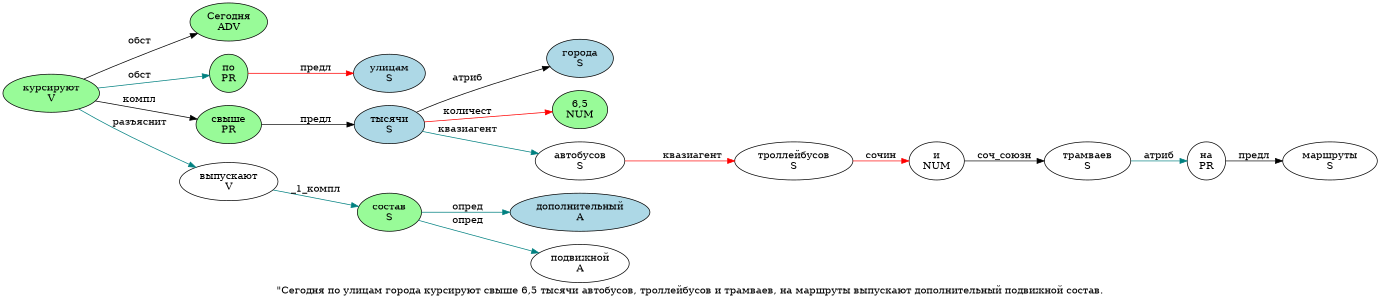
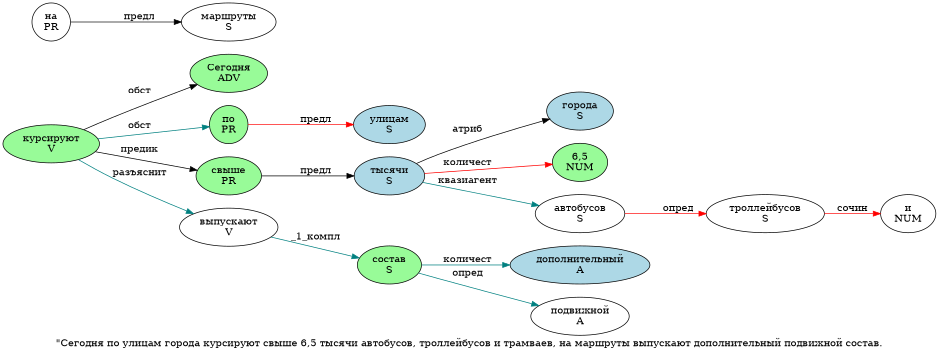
(139, 99) -> (139, 149)
(692, 156) -> (678, 208)
(1088, 161) -> none
(468, 207) -> (468, 260)
